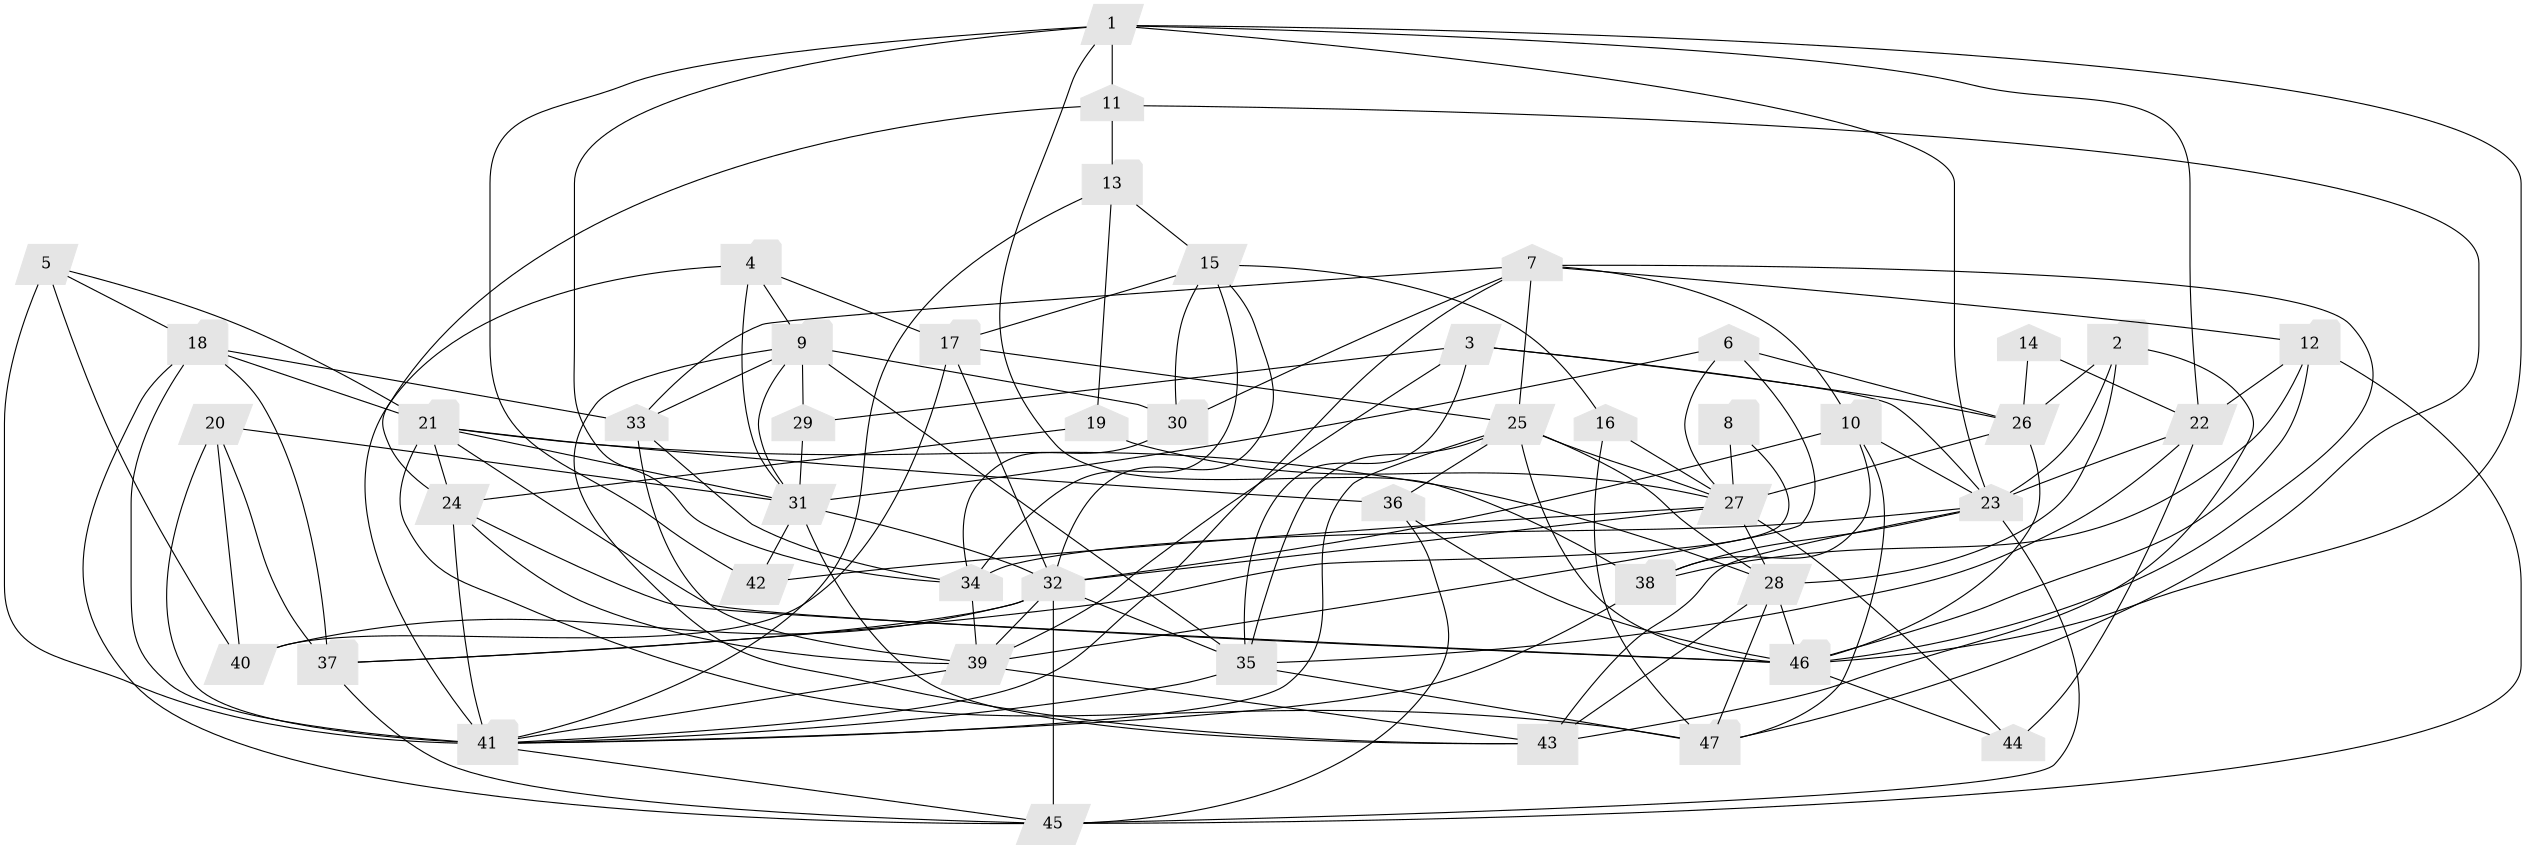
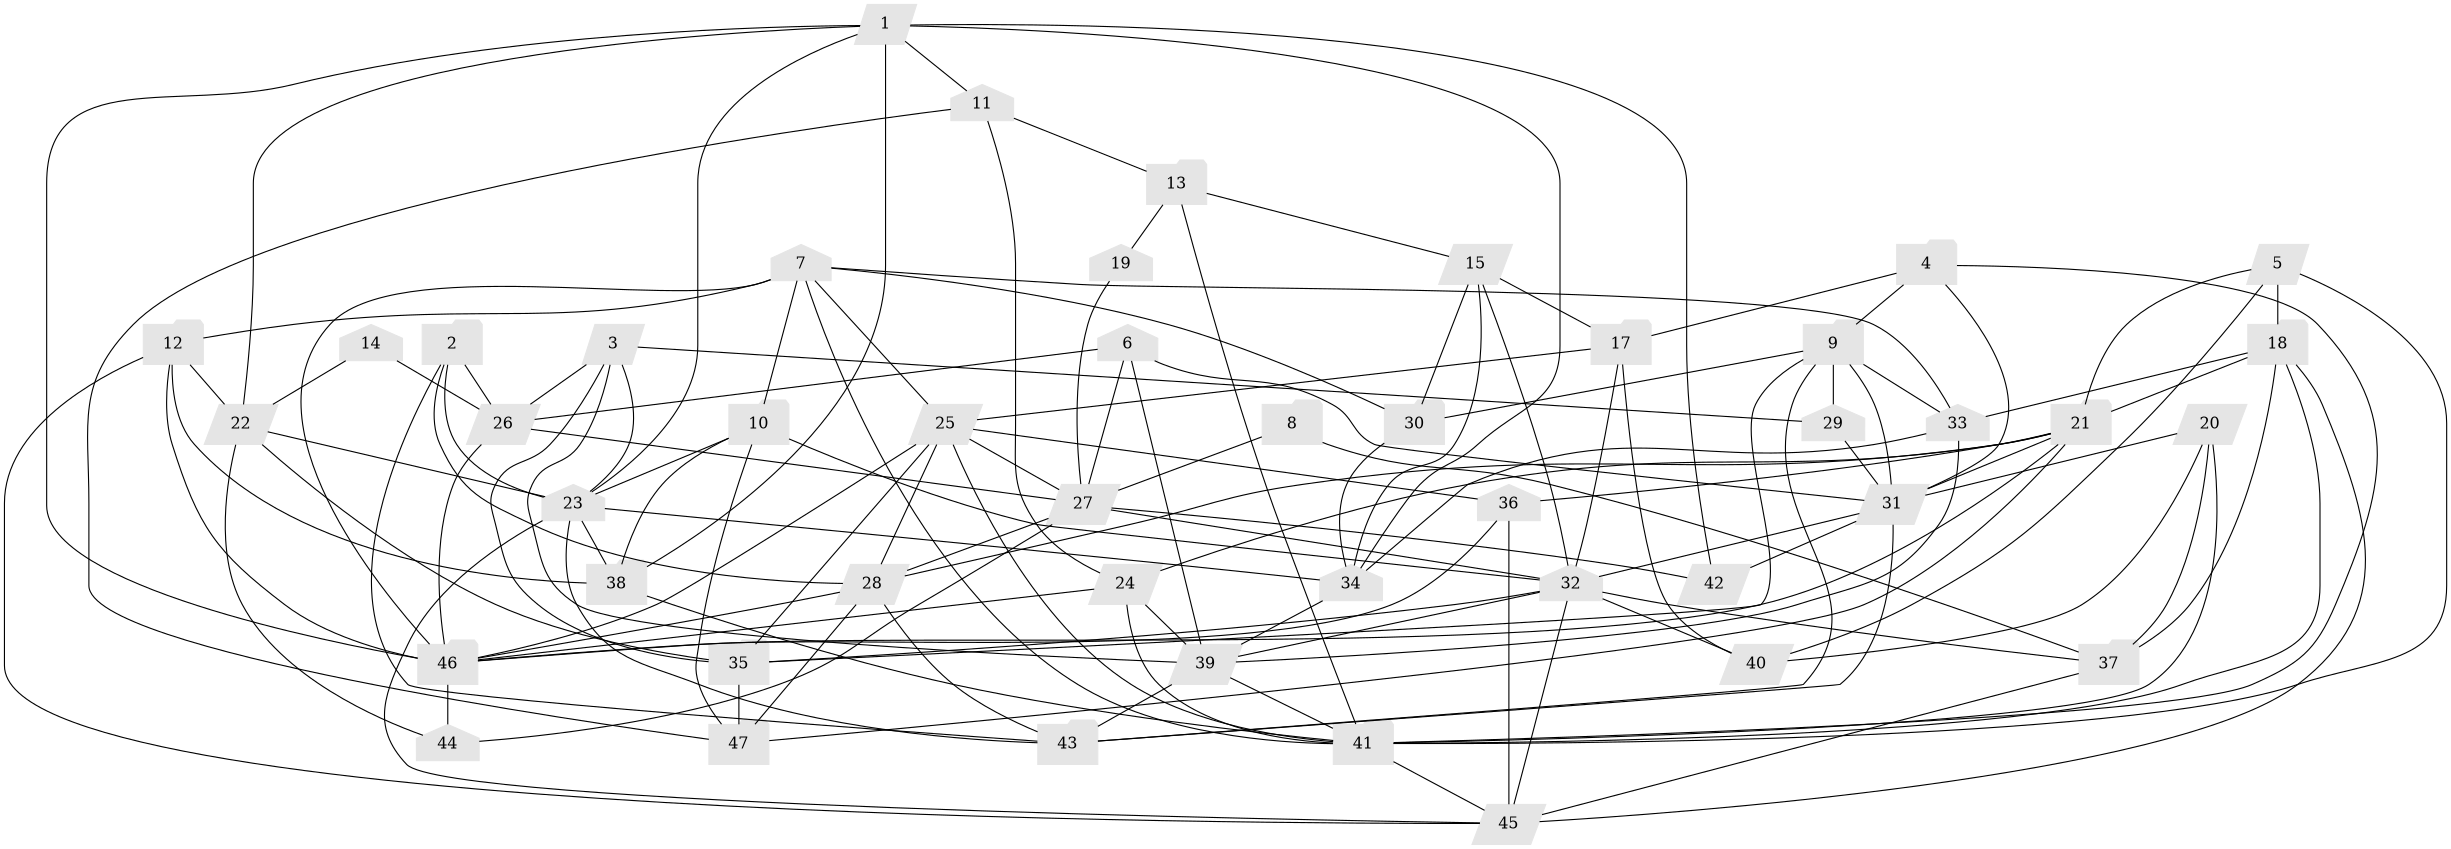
(1606, 424) -> none
(745, 468) -> none
(869, 723) -> none
